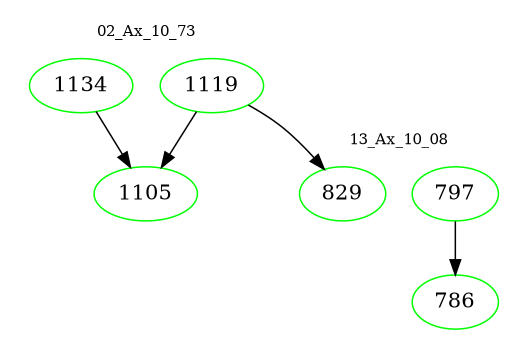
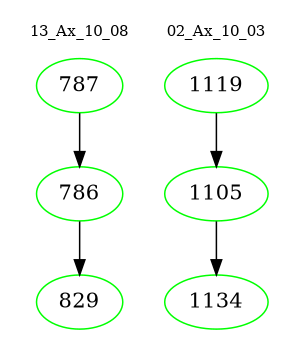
(147, 32) -> (216, 32)
(109, 133) -> (216, 241)
(296, 140) -> (80, 241)
(455, 194) -> (80, 86)
